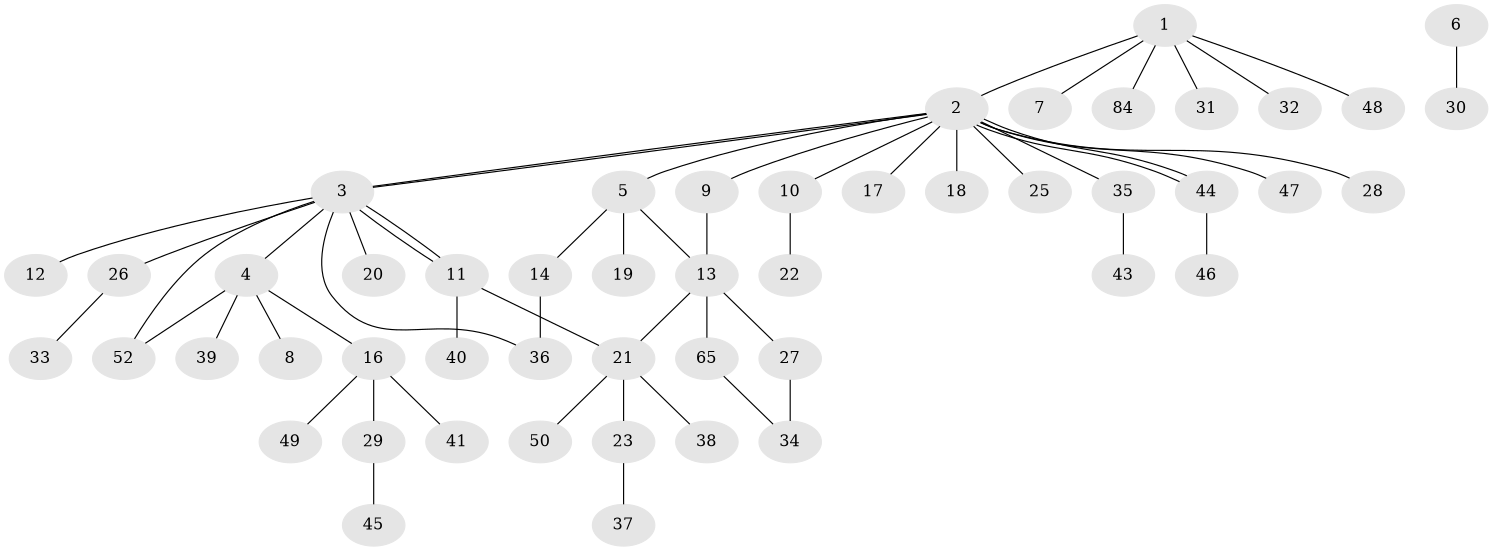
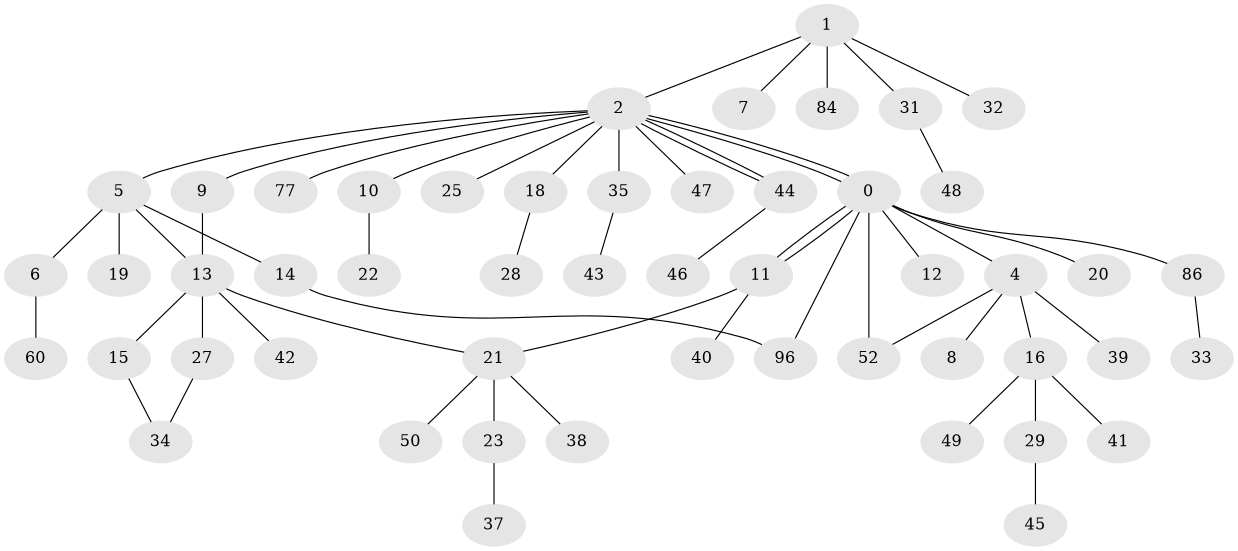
(1271, 64) -> (931, 150)
(1457, 109) -> (36, 359)
(1193, 151) -> (523, 234)
(342, 192) -> (869, 192)
(873, 192) -> (286, 192)
none -> (78, 234)
(119, 275) -> (1193, 275)
none -> (286, 359)
(540, 359) -> (786, 359)
(707, 359) -> (119, 359)
